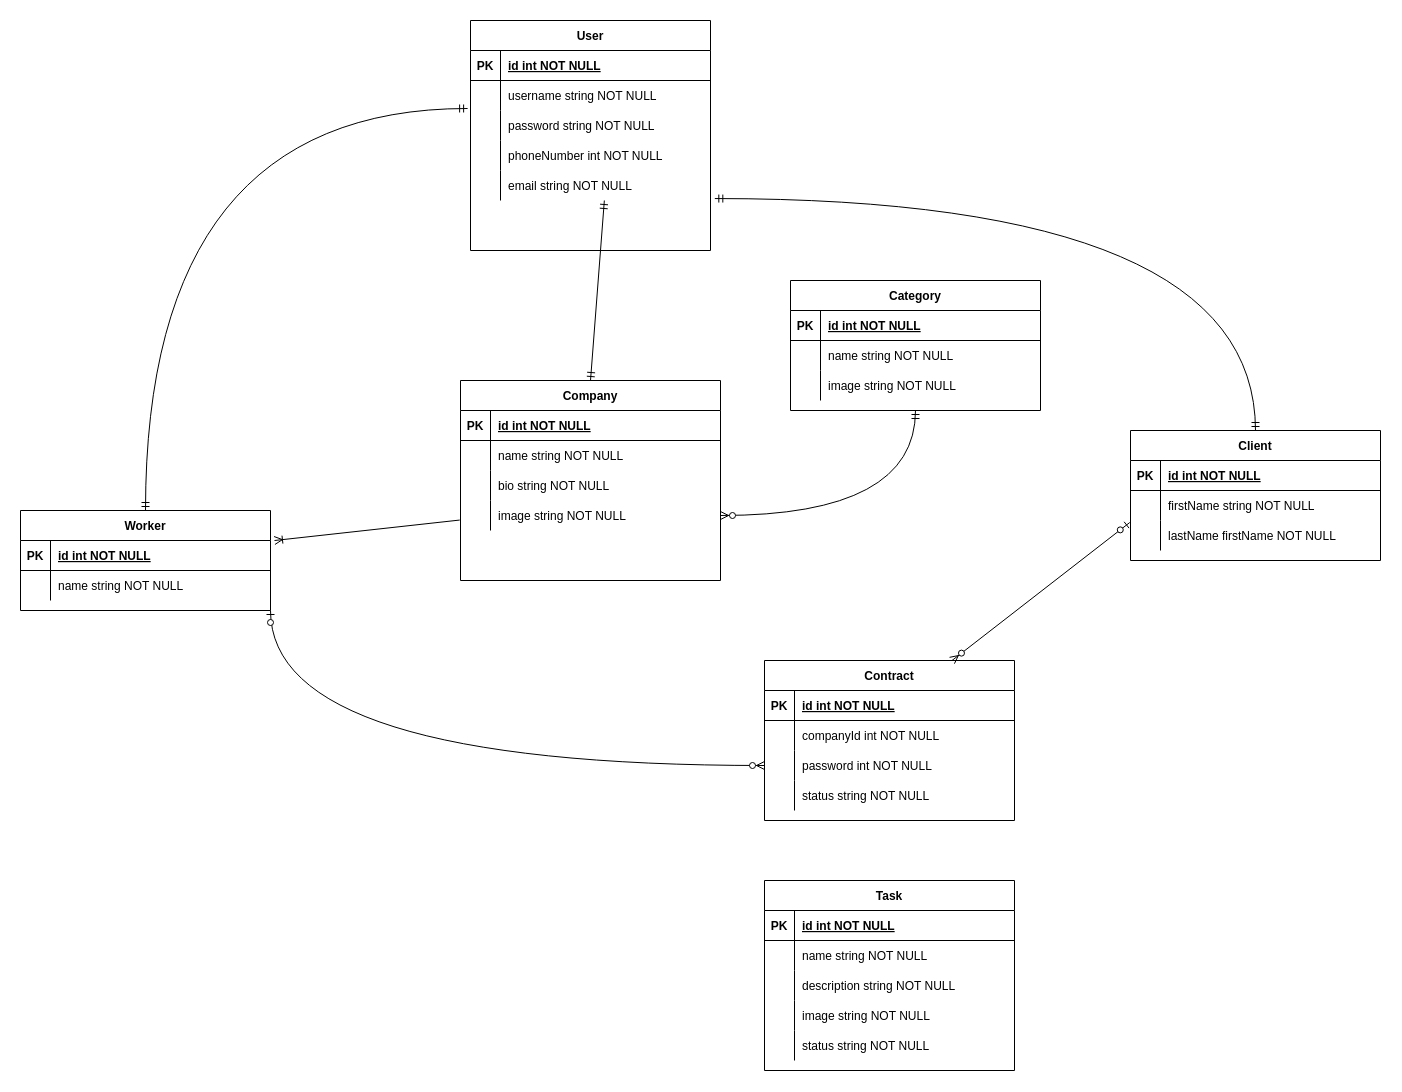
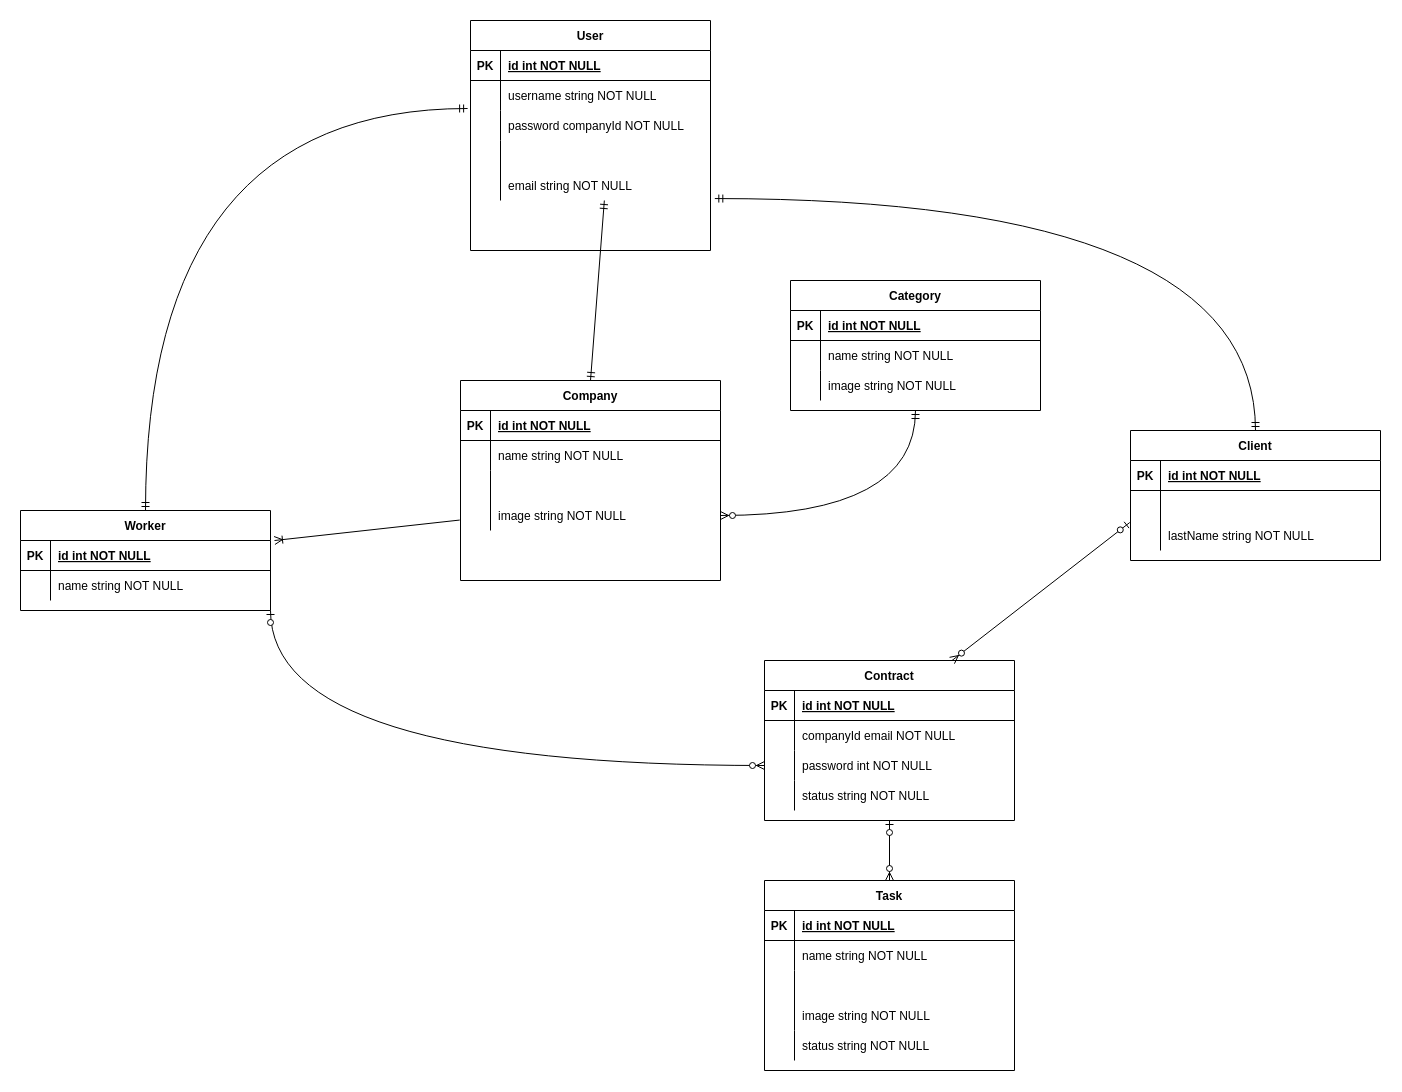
(582, 126) -> (594, 126)
(606, 156) -> none
(606, 486) -> none
(1271, 506) -> none
(1251, 536) -> (1241, 536)
(870, 736) -> (875, 736)
none -> (890, 851)
(905, 986) -> none
